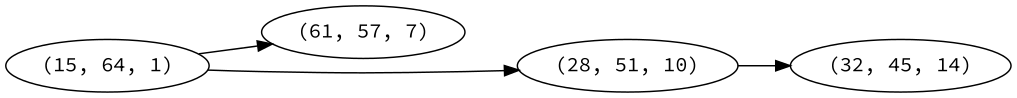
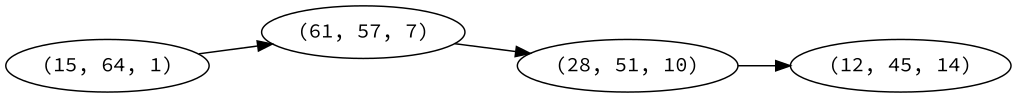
(901, 66) -> (901, 66)
(356, 73) -> (485, 48)
